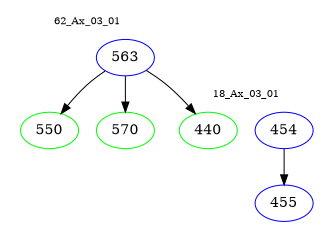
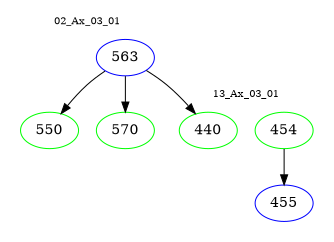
(87, 22) -> (87, 22)
(246, 95) -> (246, 95)
(284, 130) -> (284, 130)
